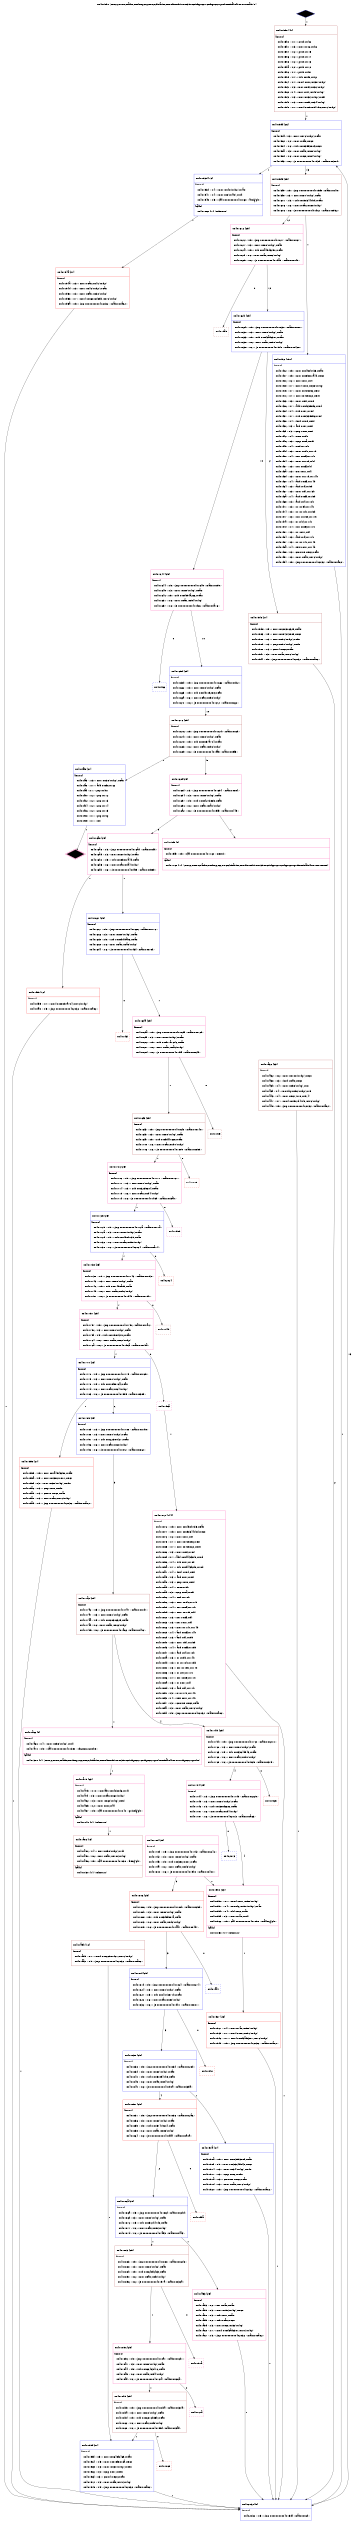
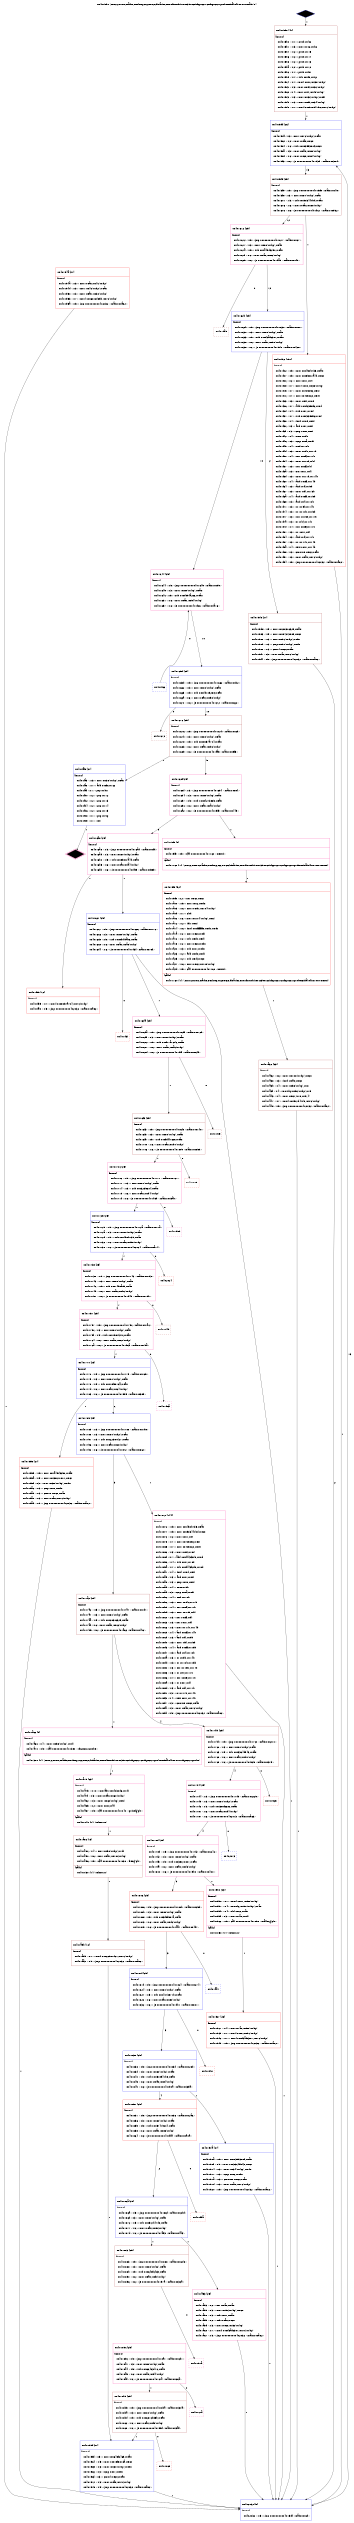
(228, 195) -> none
(309, 461) -> (309, 461)
(164, 645) -> (182, 651)
none -> (159, 736)
none -> (246, 934)
(170, 1460) -> (138, 1483)
(241, 1852) -> (203, 1828)
(12, 1859) -> (289, 1706)
none -> (108, 1908)
(151, 2314) -> none
